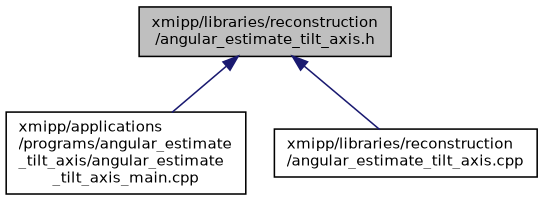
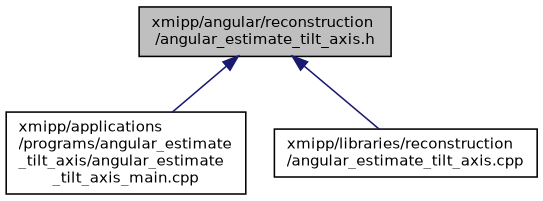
(265, 32) -> (265, 32)
